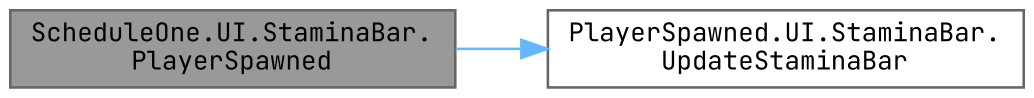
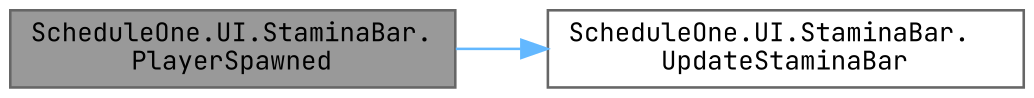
(786, 49) -> (786, 49)
